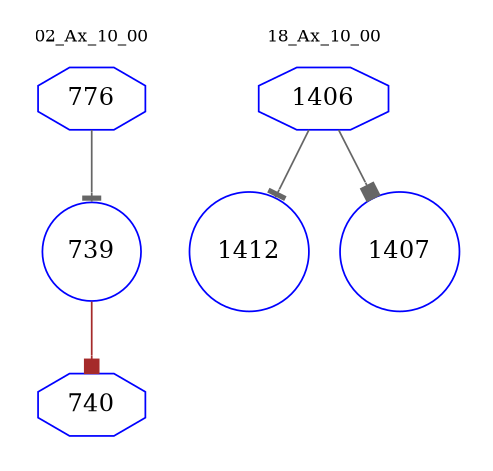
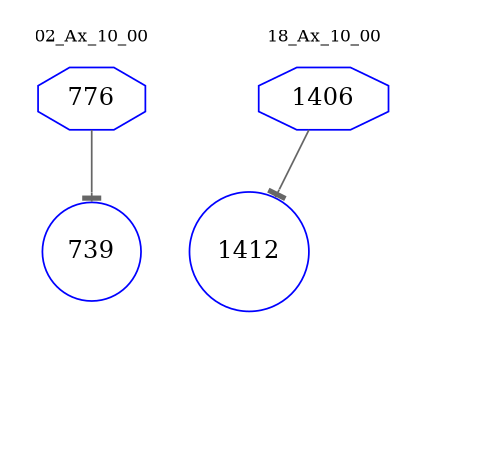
(400, 252) -> none
(92, 405) -> none
